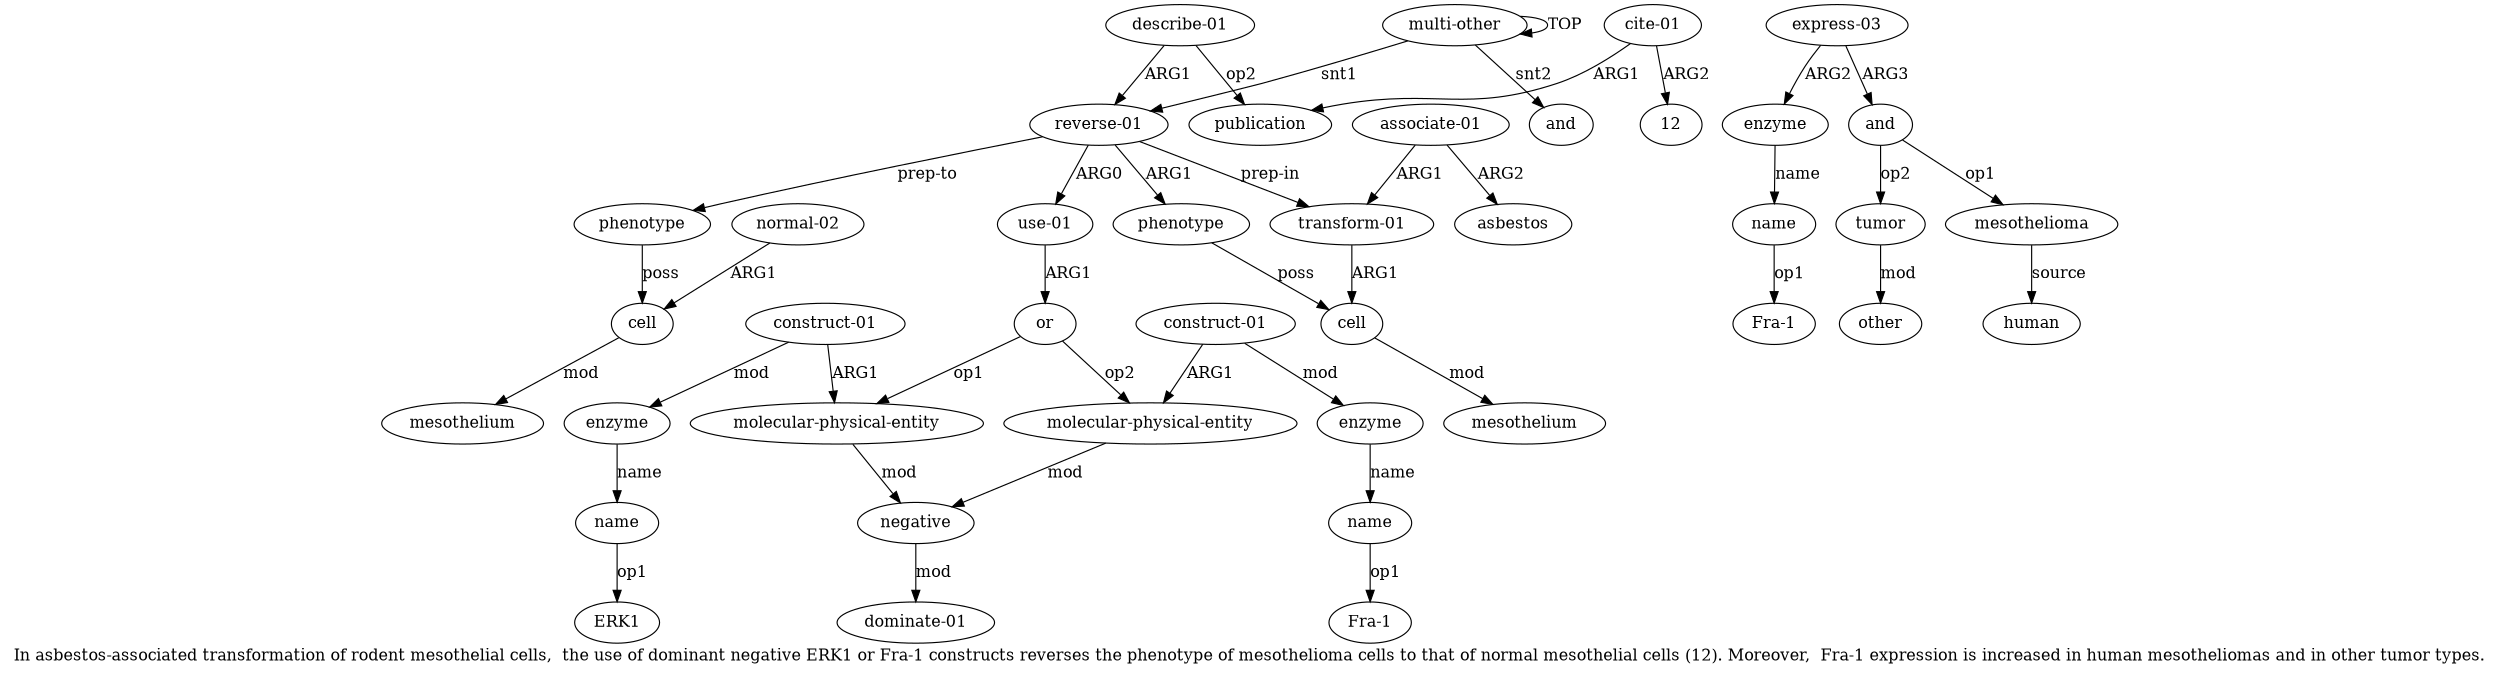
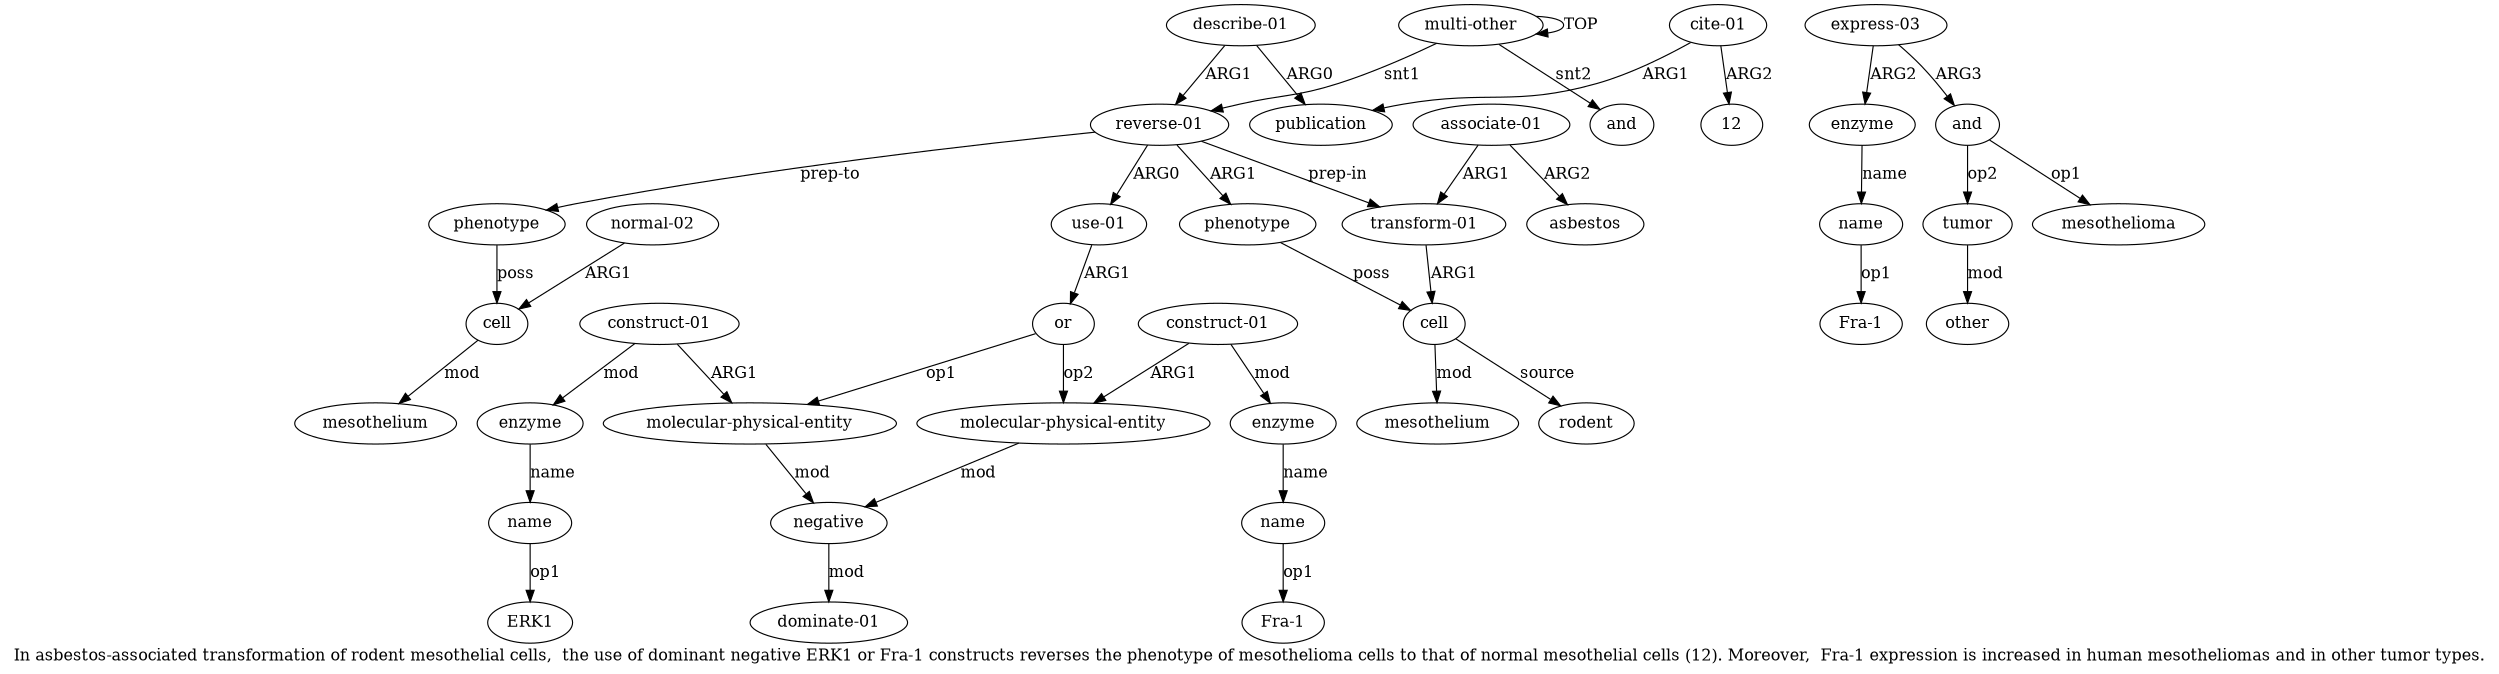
(1241, 75) -> (1310, 75)
(2032, 324) -> none
none -> (1586, 423)
